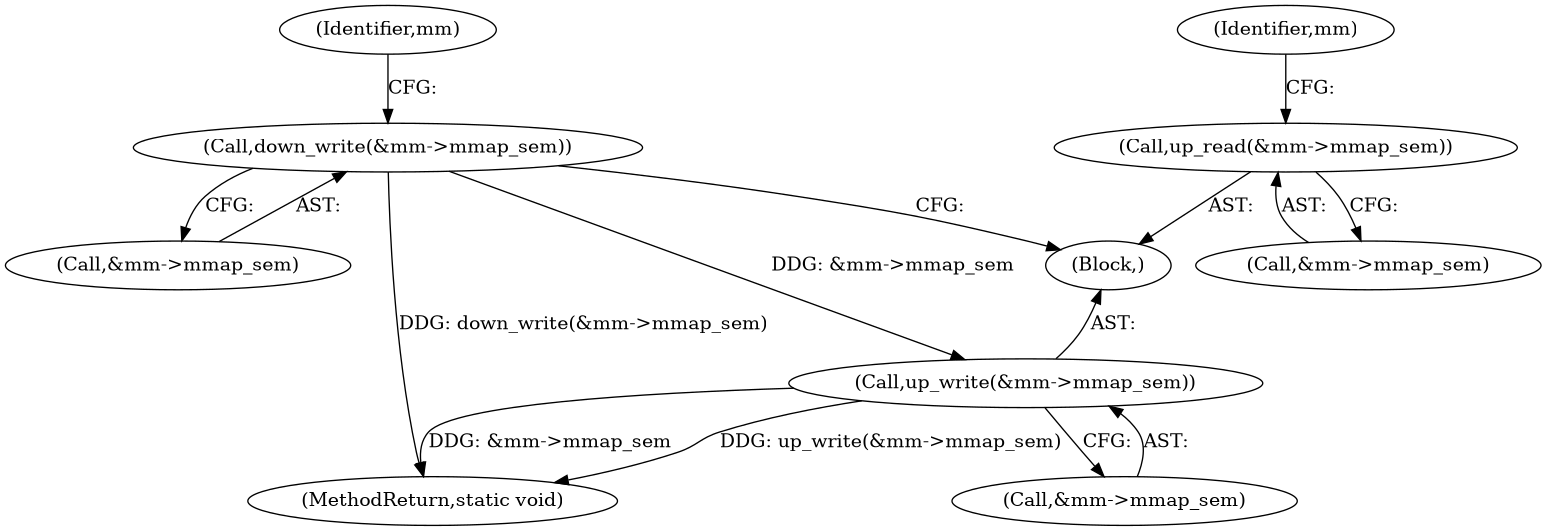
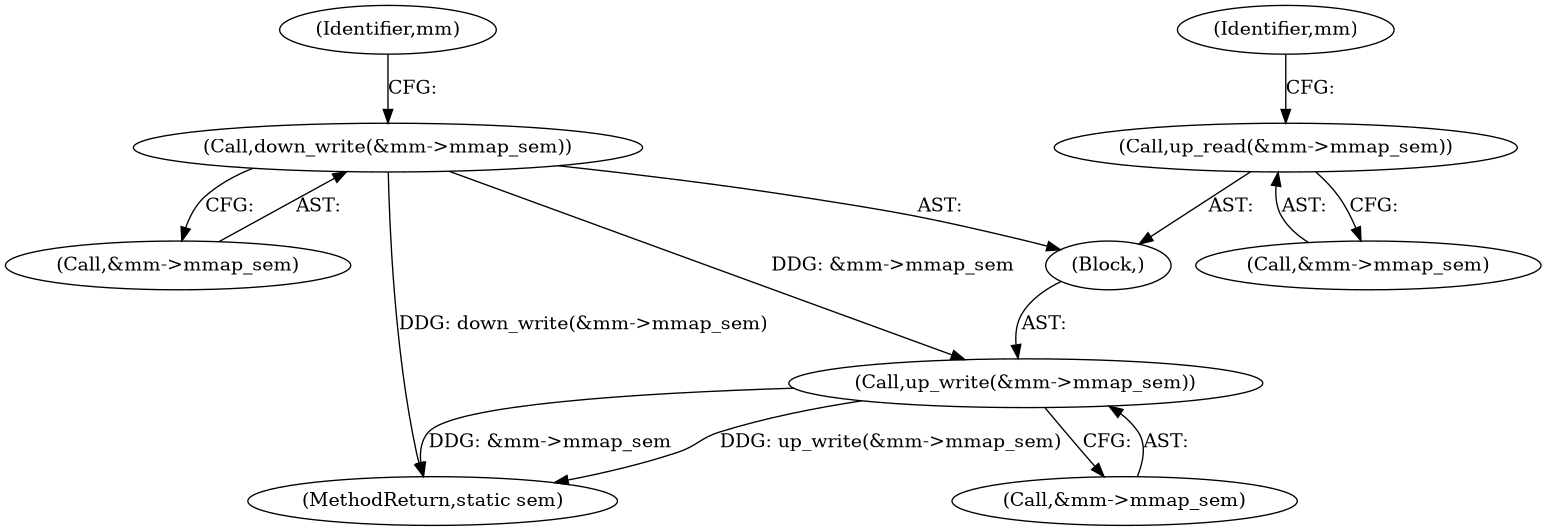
(943, 207) -> (943, 207)
(1079, 333) -> (1028, 306)
(433, 501) -> (433, 501)
